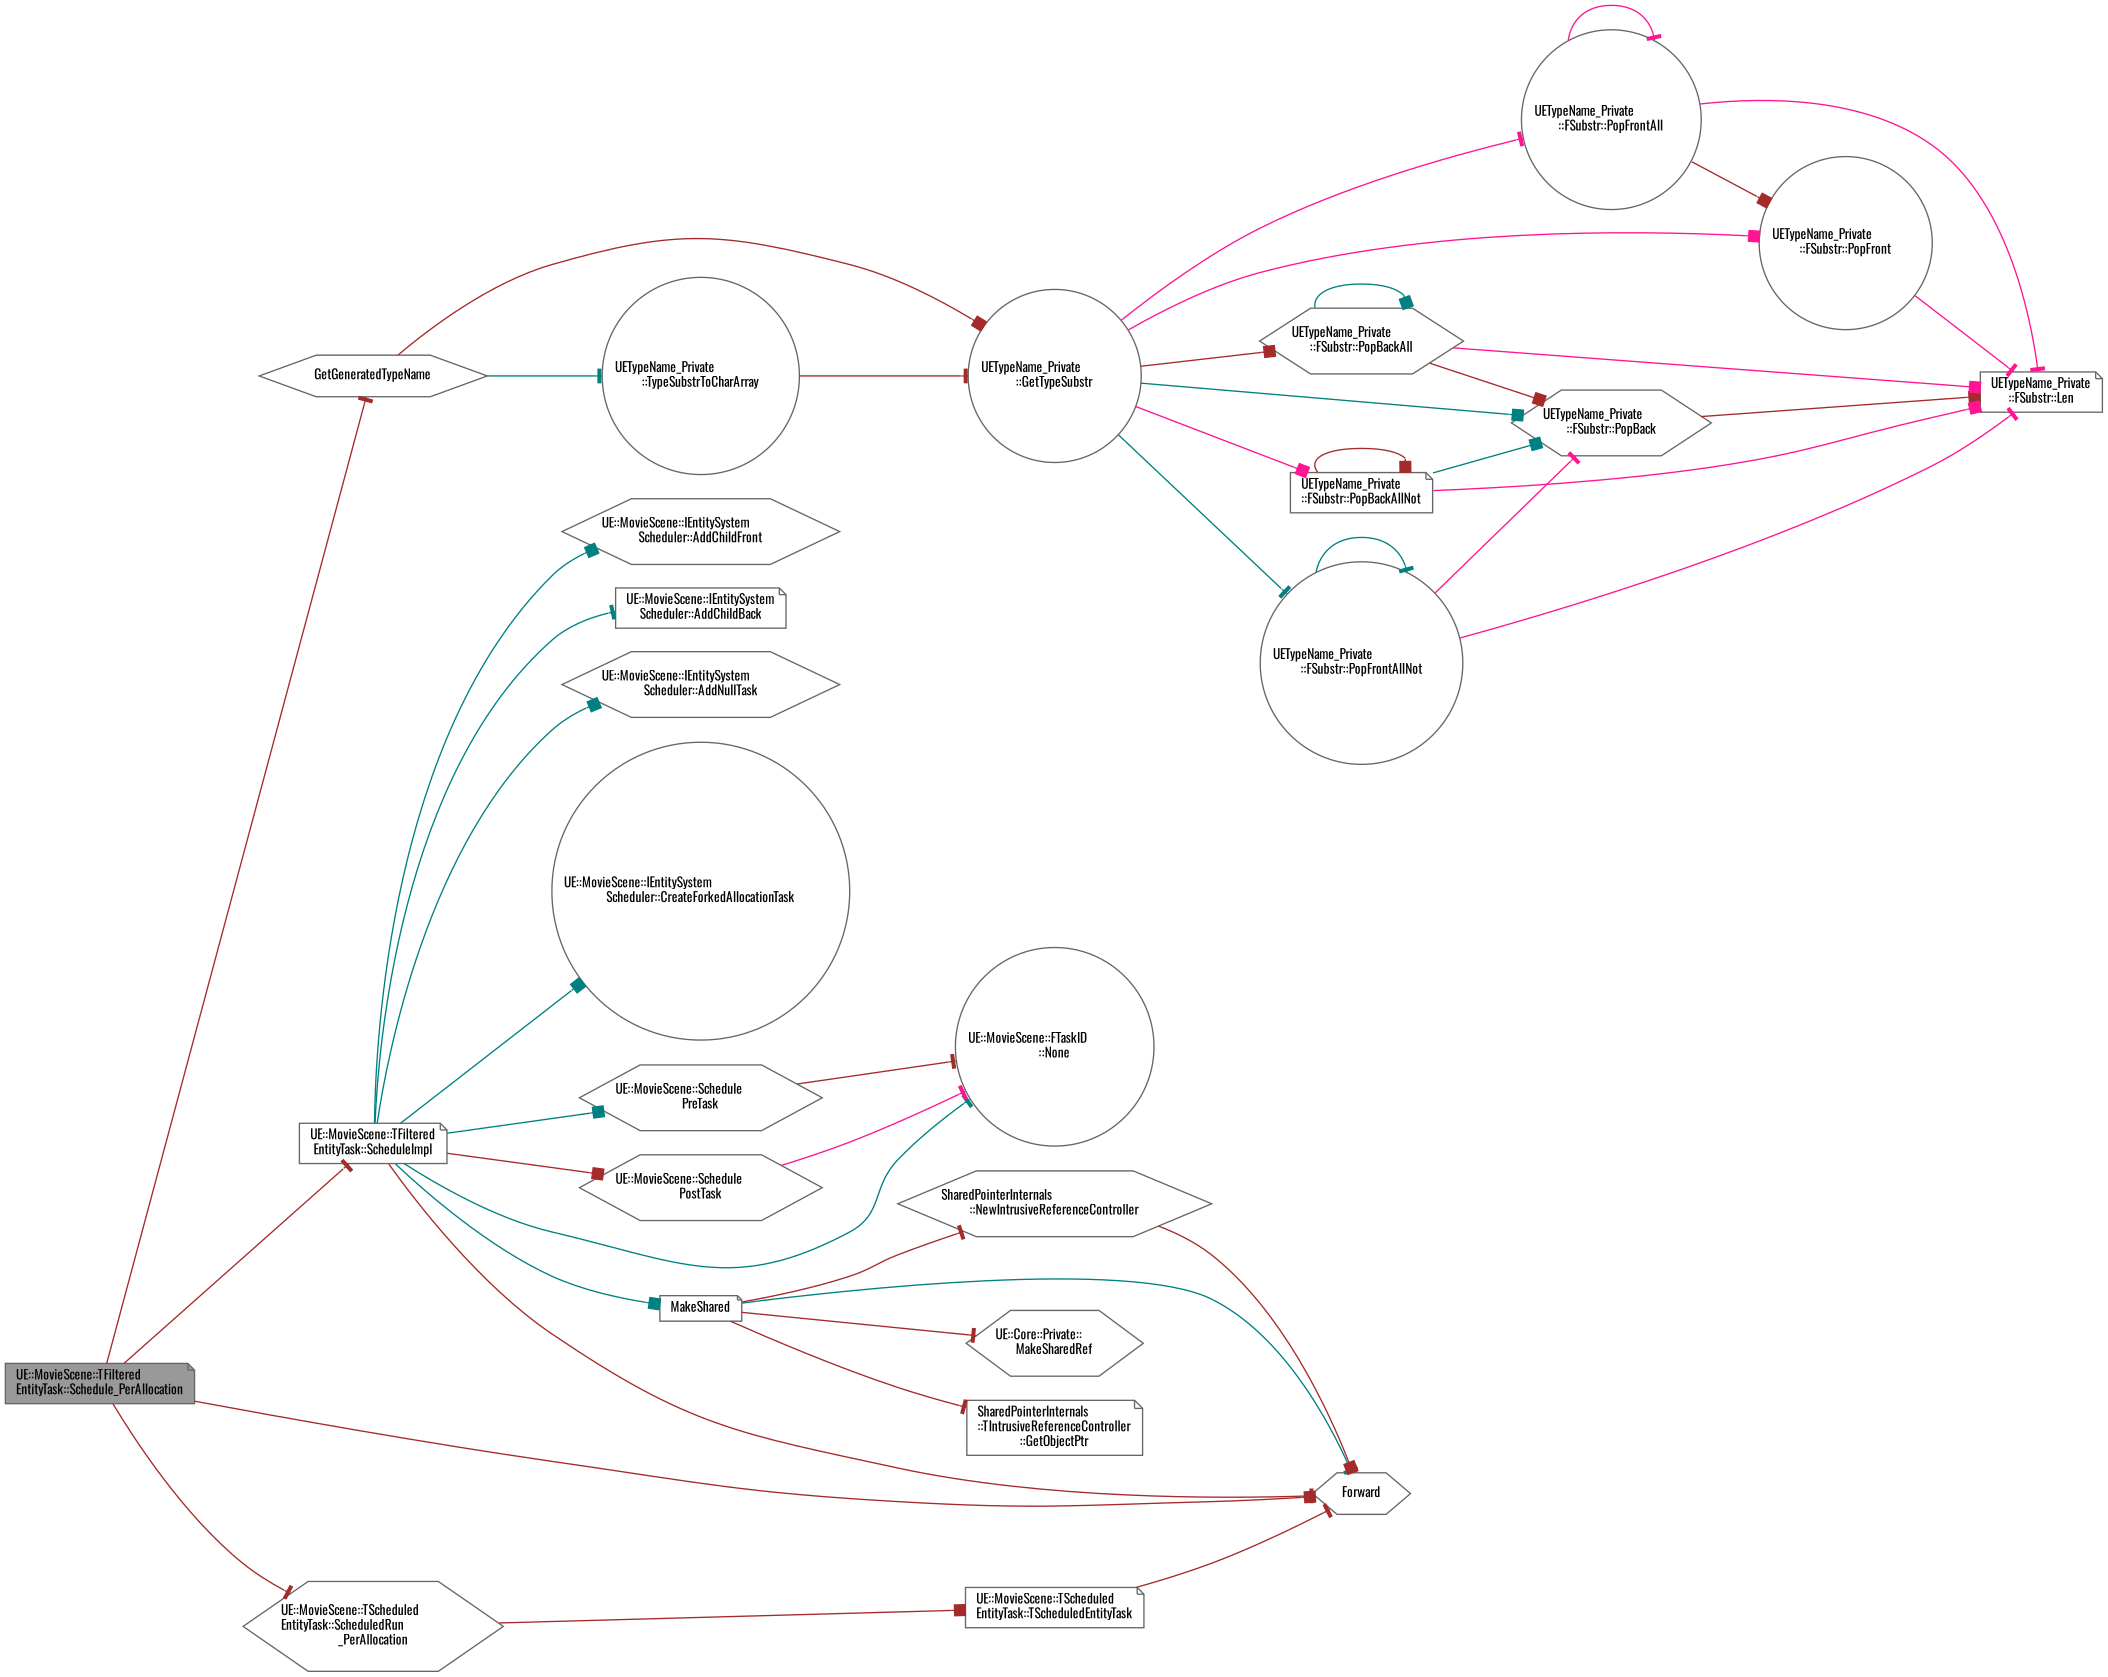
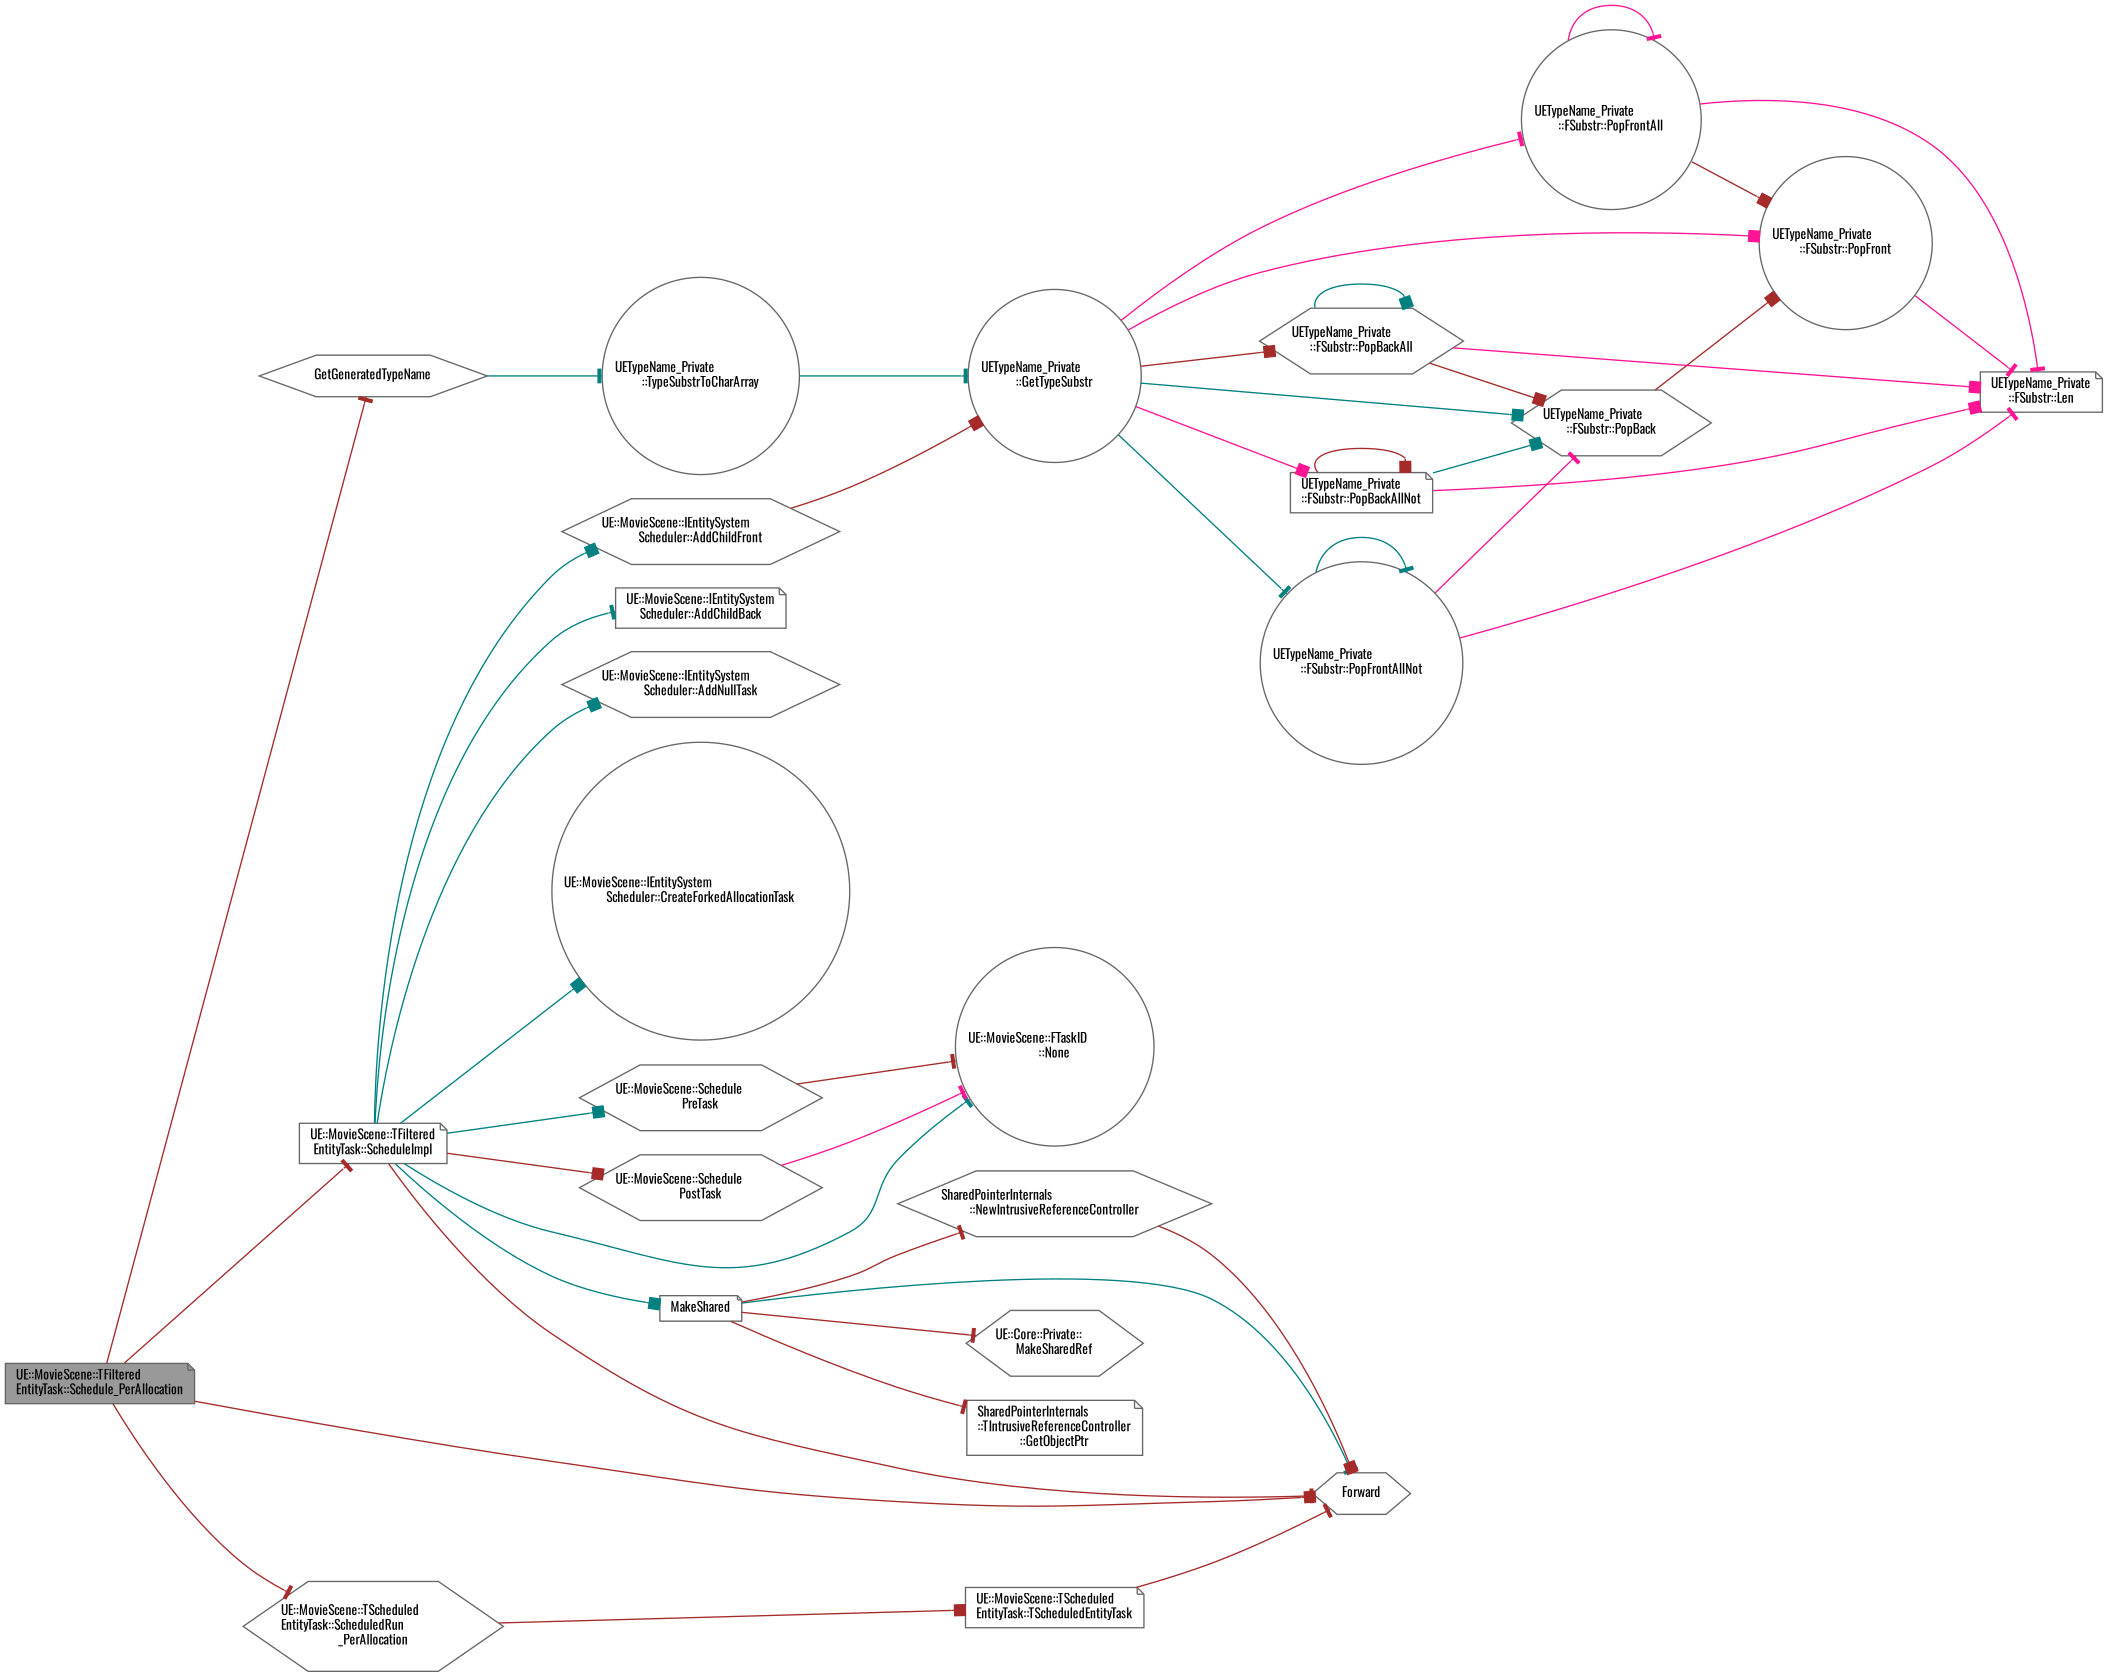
(678, 239) -> (882, 473)
(880, 376) -> (880, 376)
(1834, 407) -> (1711, 347)
